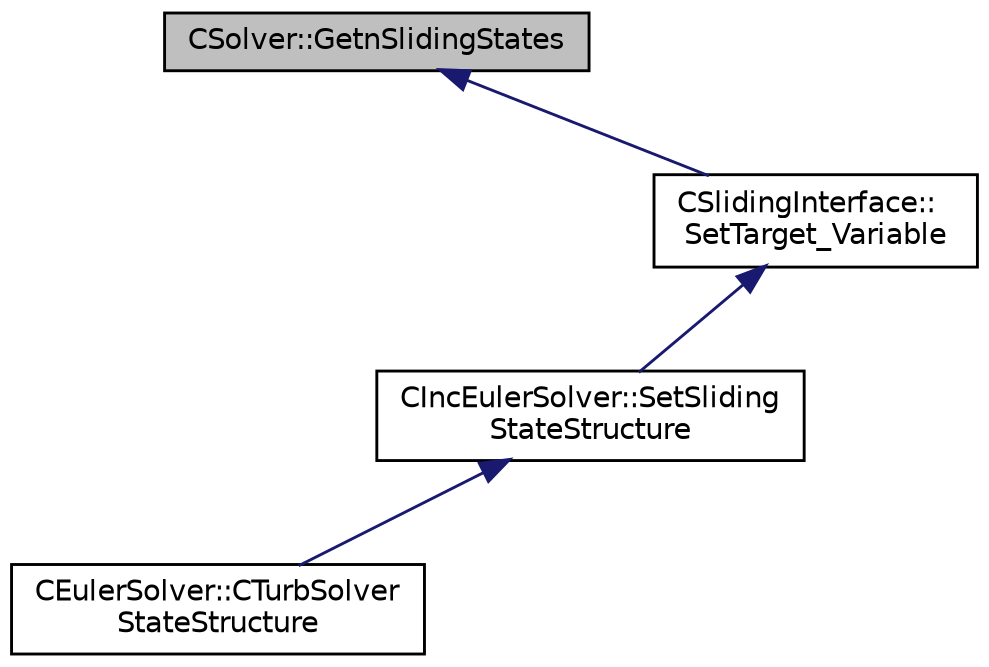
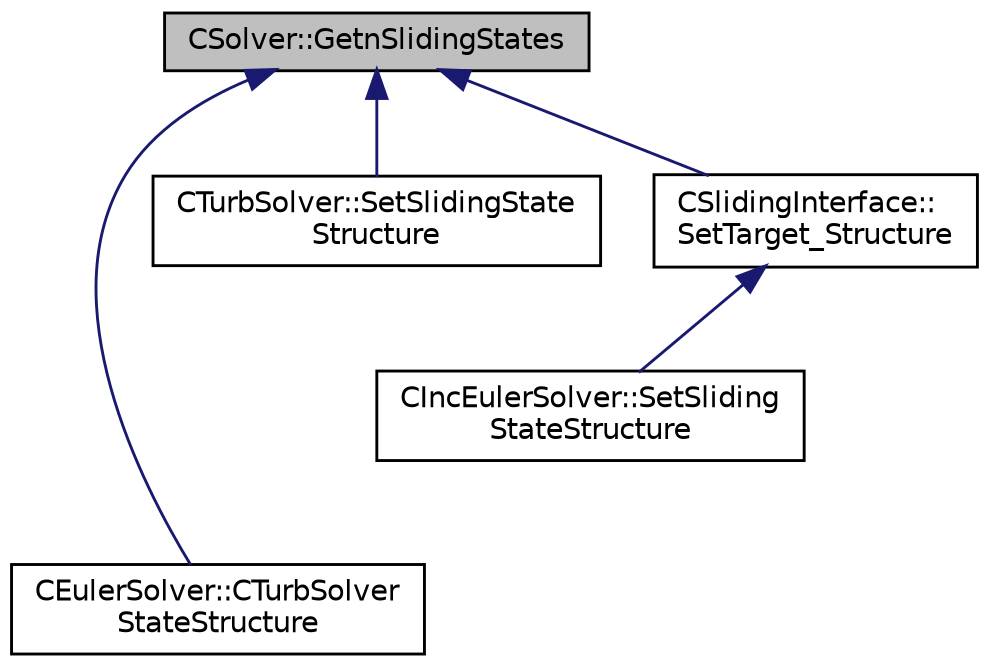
none -> (377, 221)
(816, 221) -> (816, 221)
(391, 519) -> (97, 298)
